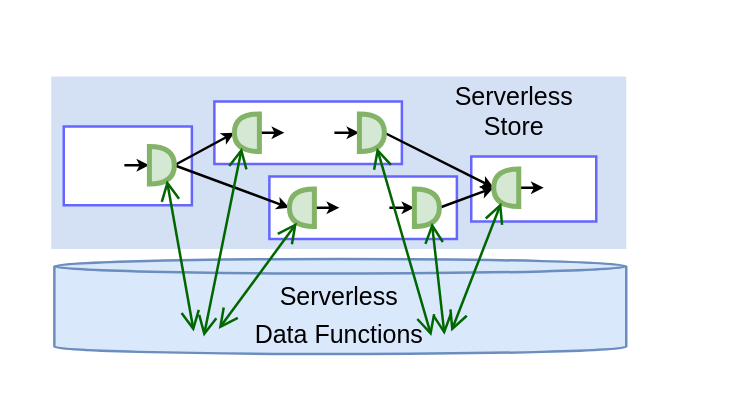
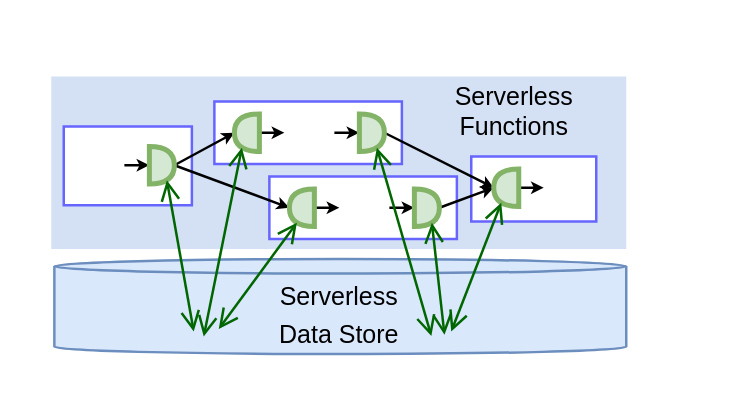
(515, 111) -> (515, 111)
(340, 314) -> (340, 314)
